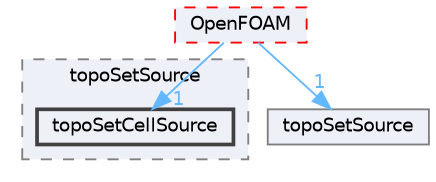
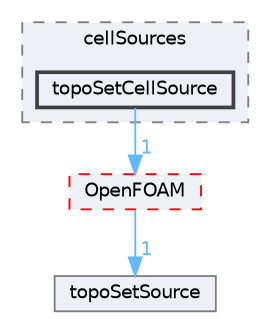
(194, 71) -> (135, 134)
(135, 77) -> (135, 40)
